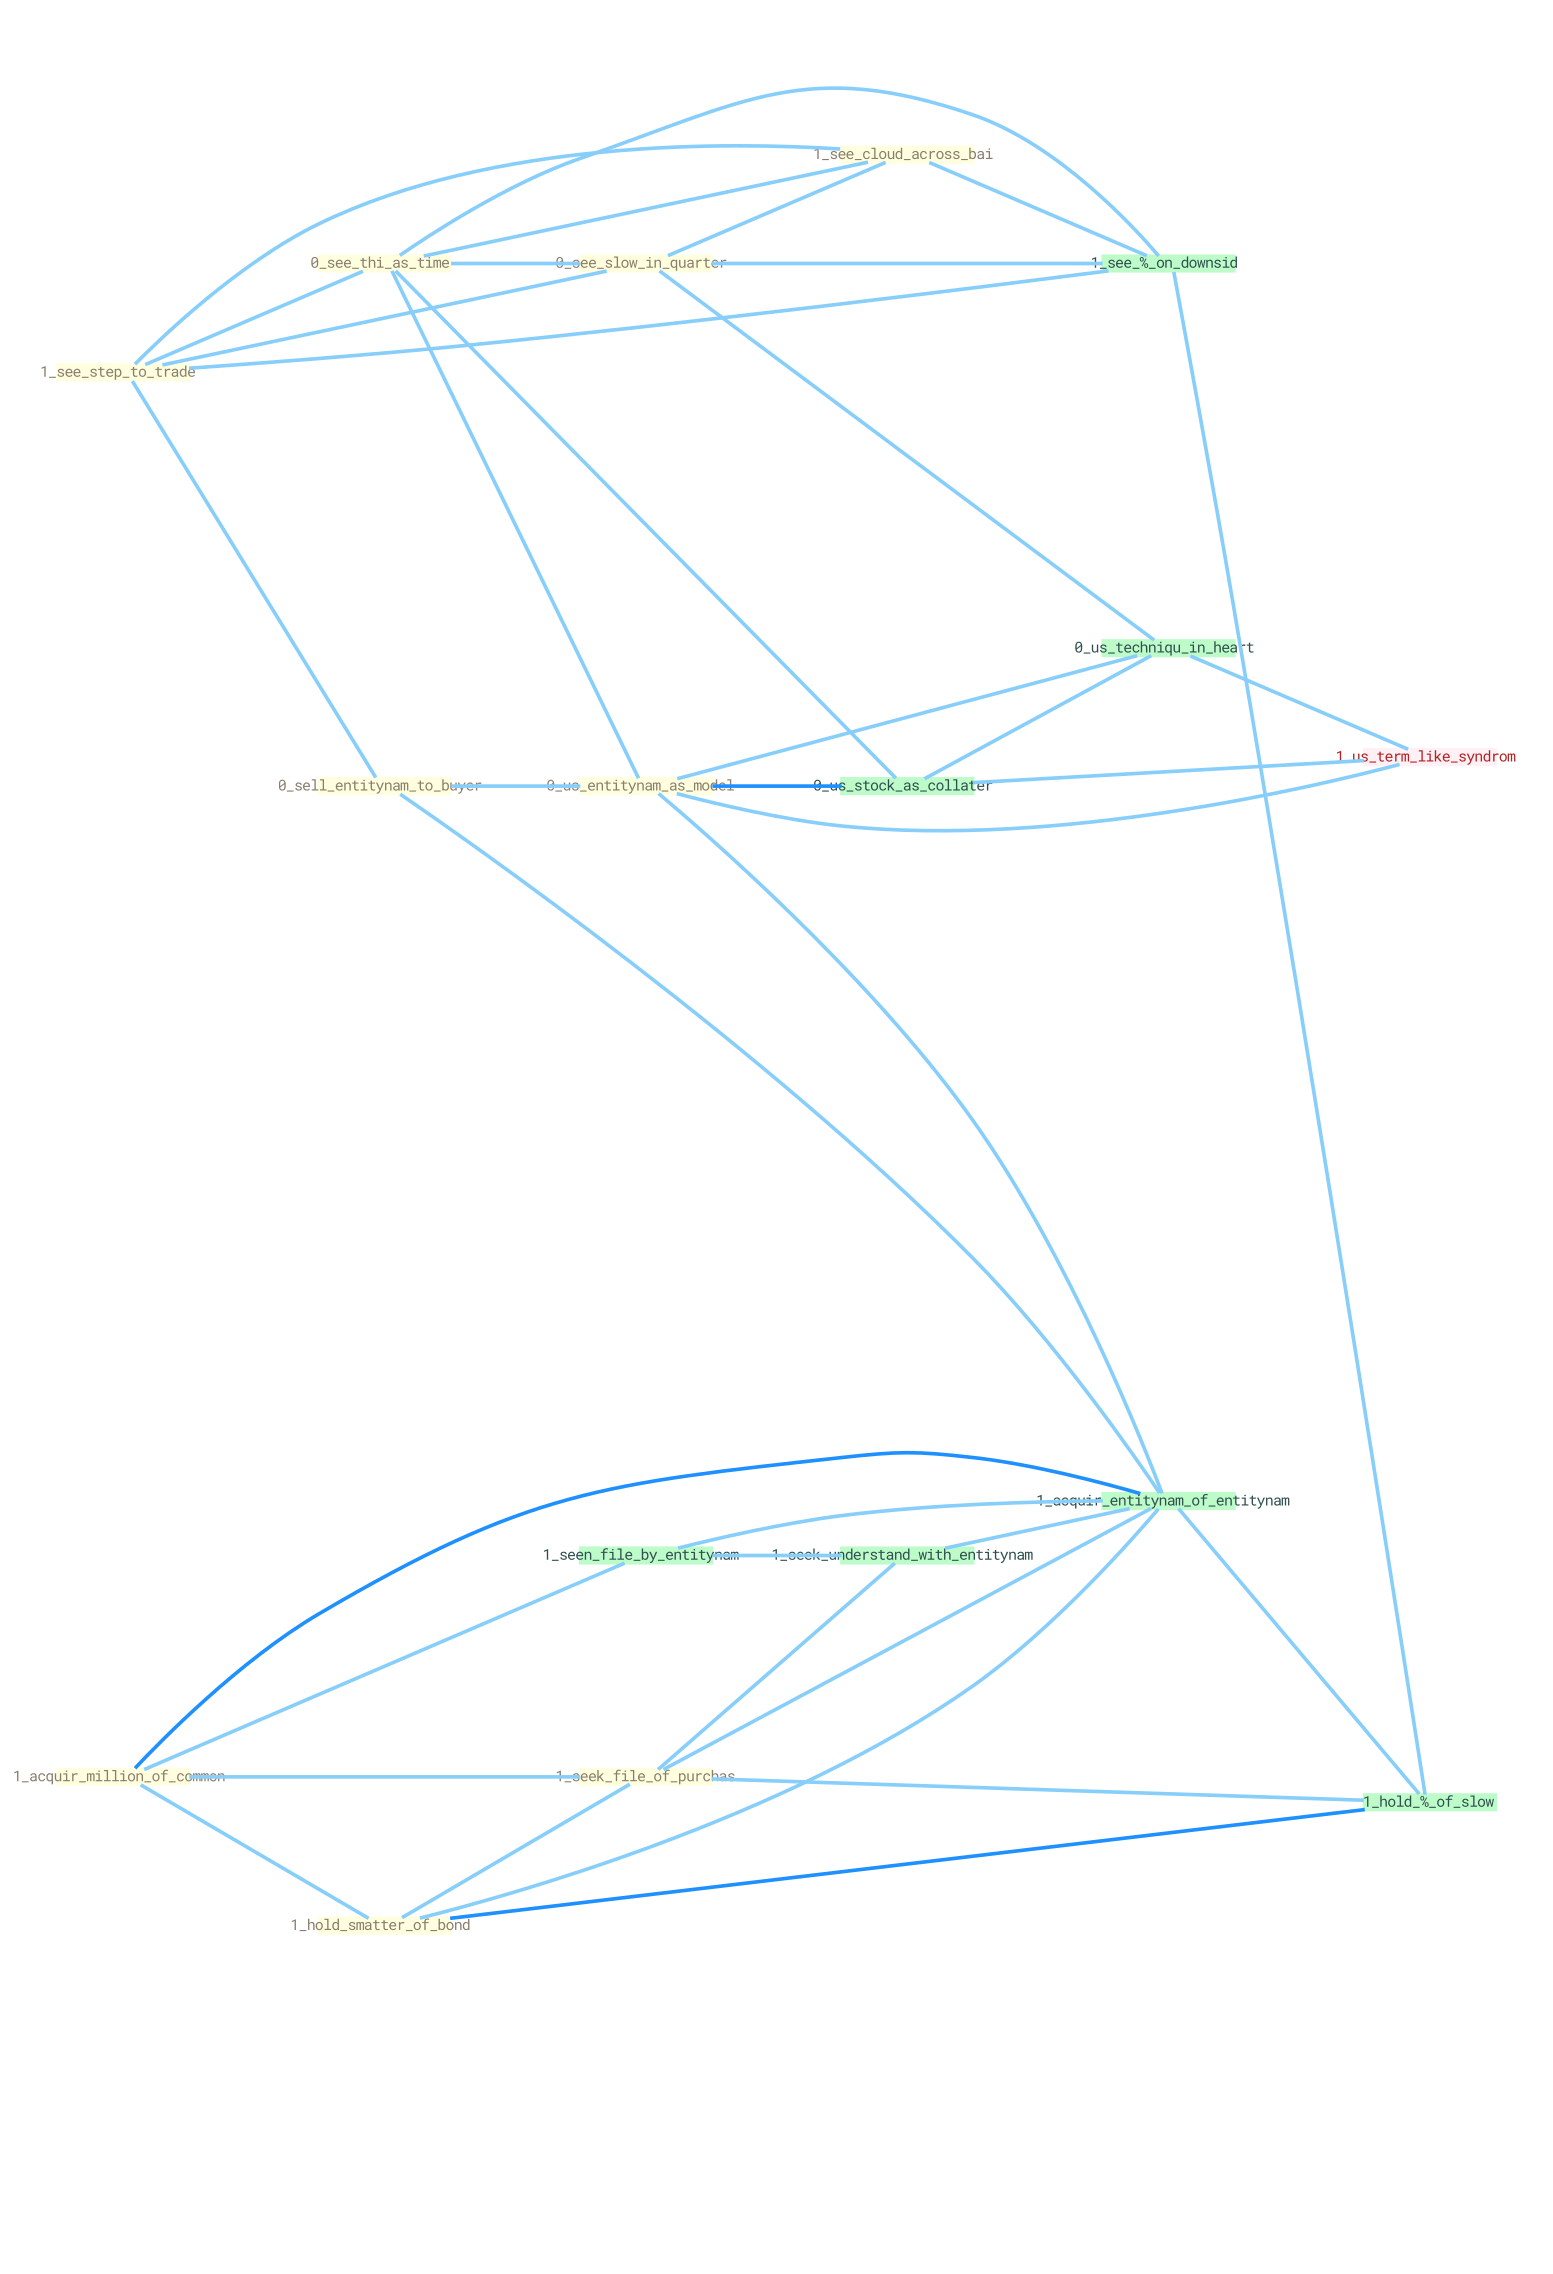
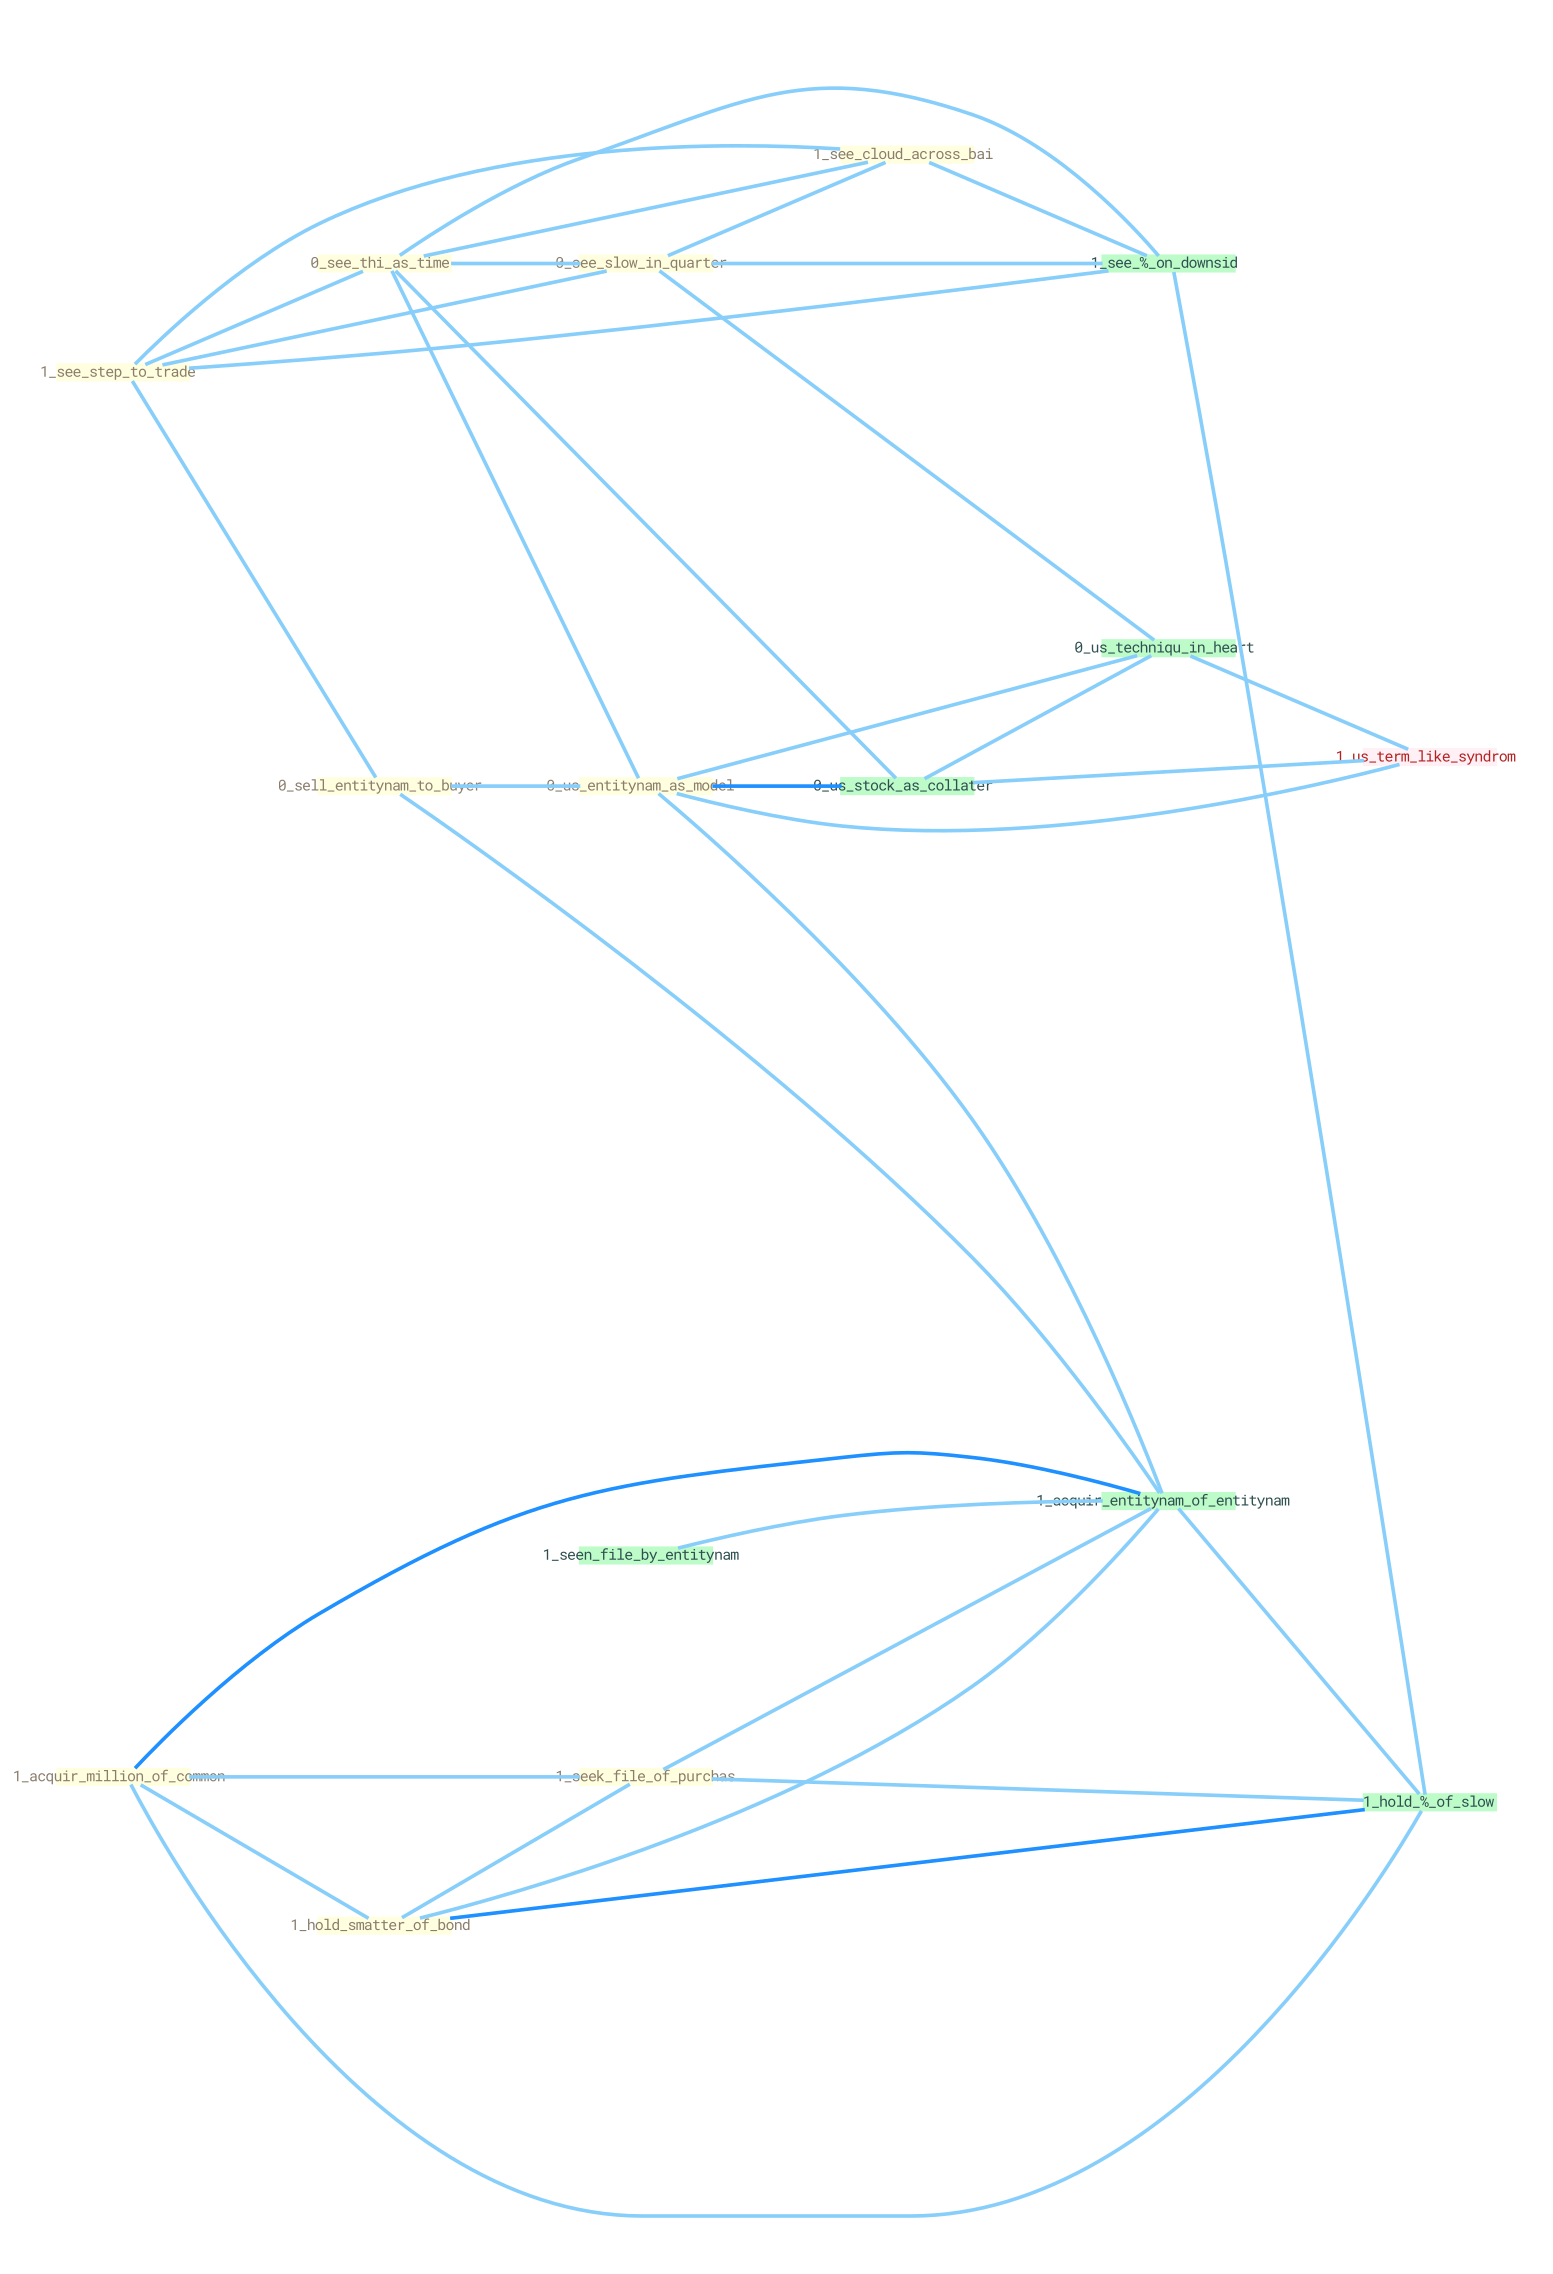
(907, 1555) -> none
(384, 1666) -> (766, 2216)
